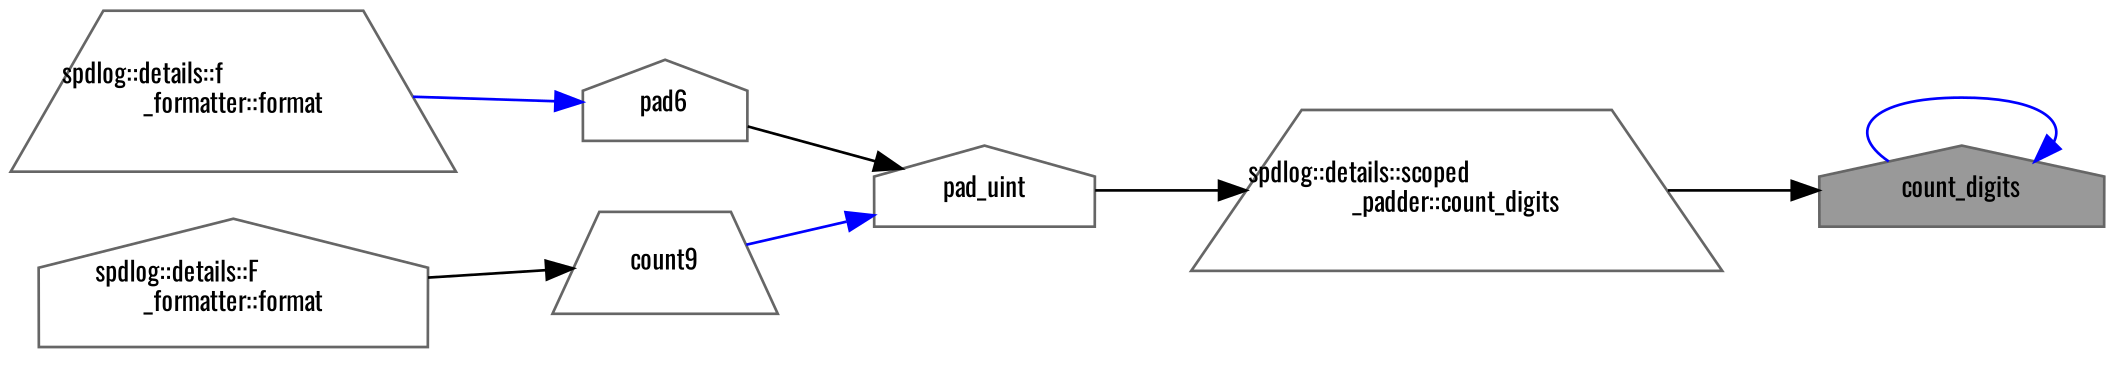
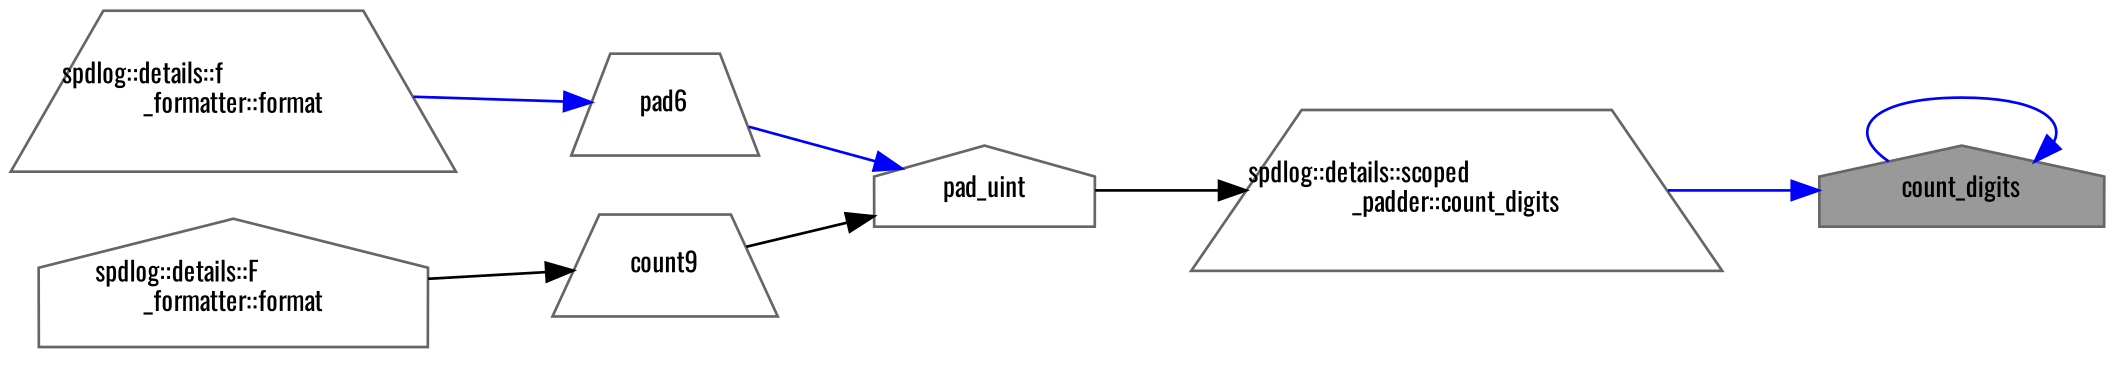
(665, 105) -> (665, 105)
(811, 144) -> (812, 144)
(1730, 190) -> (1730, 190)
(797, 233) -> (797, 235)
